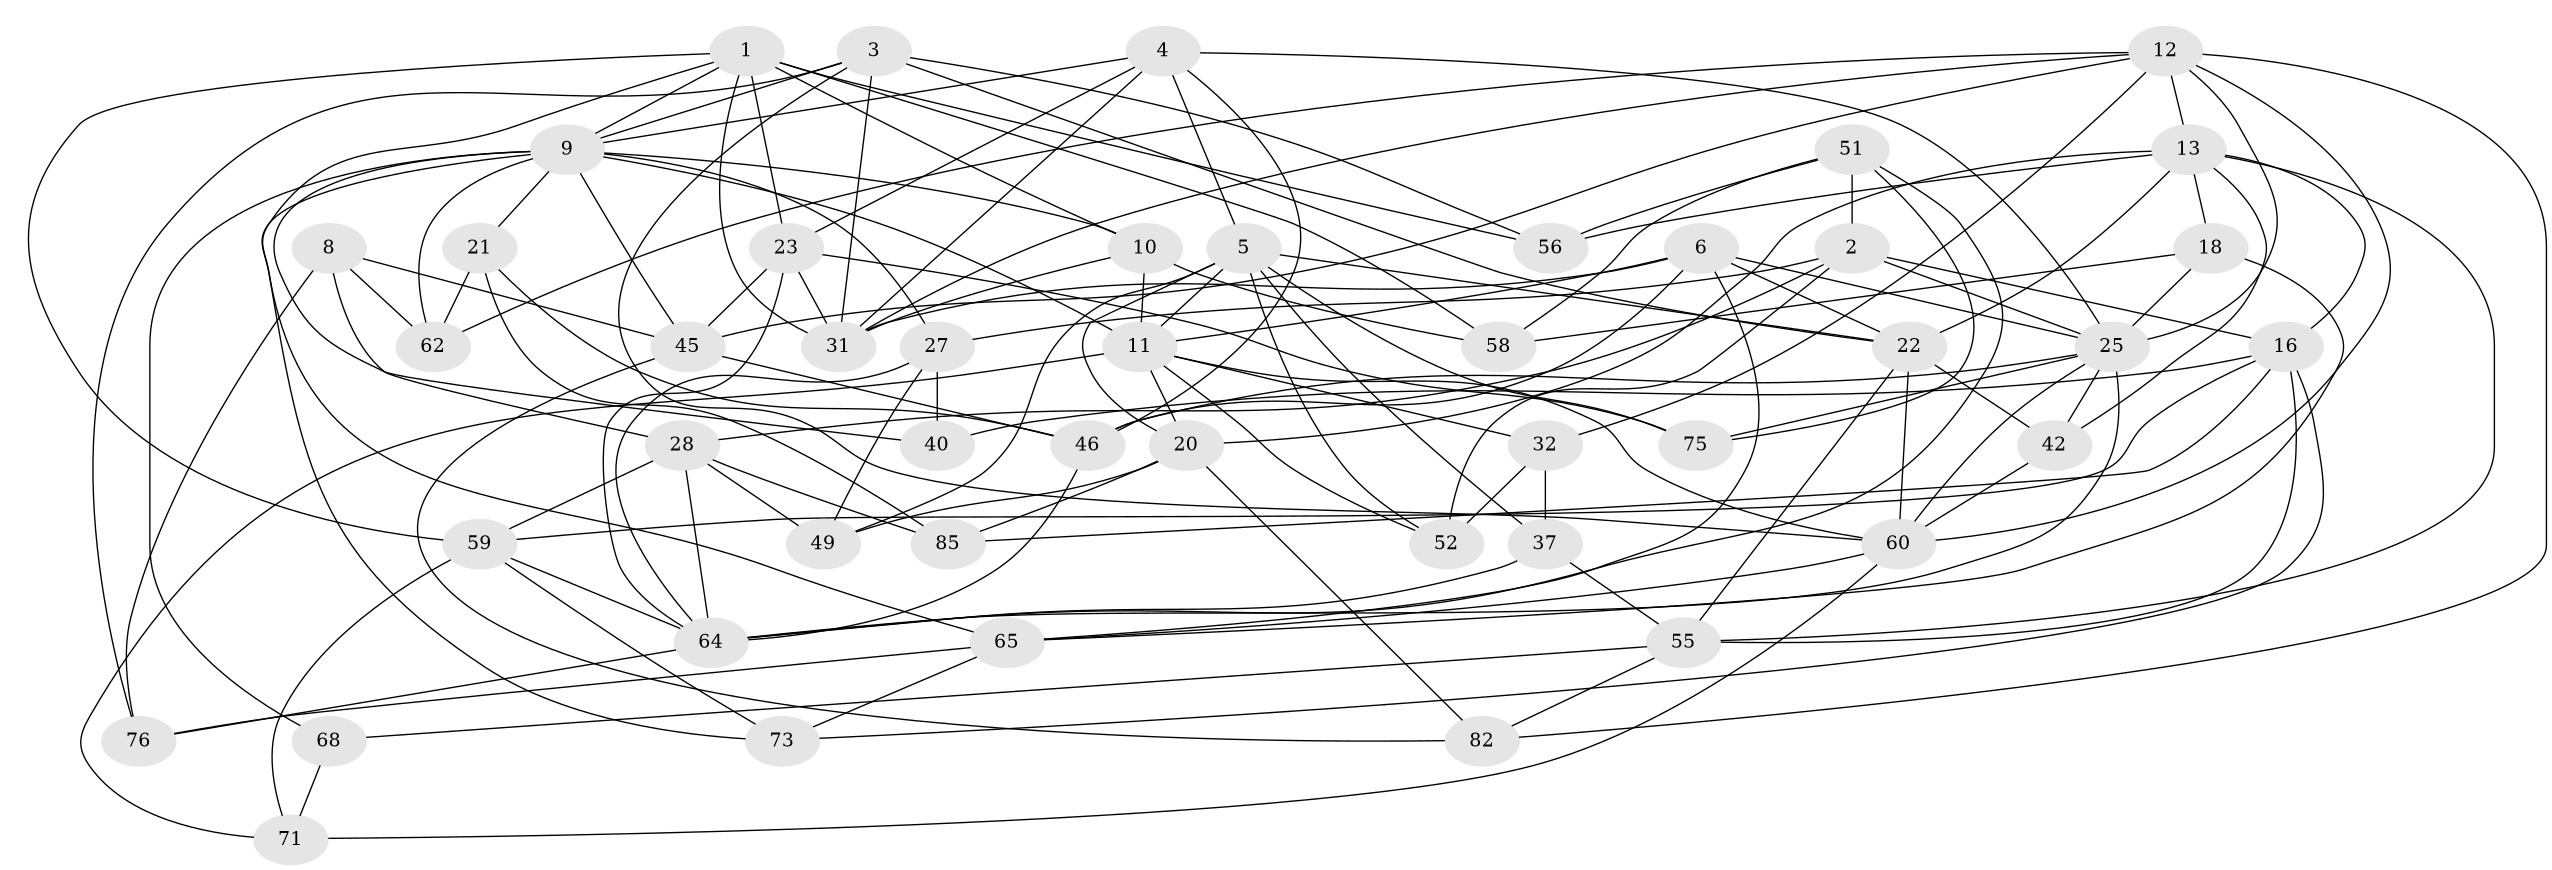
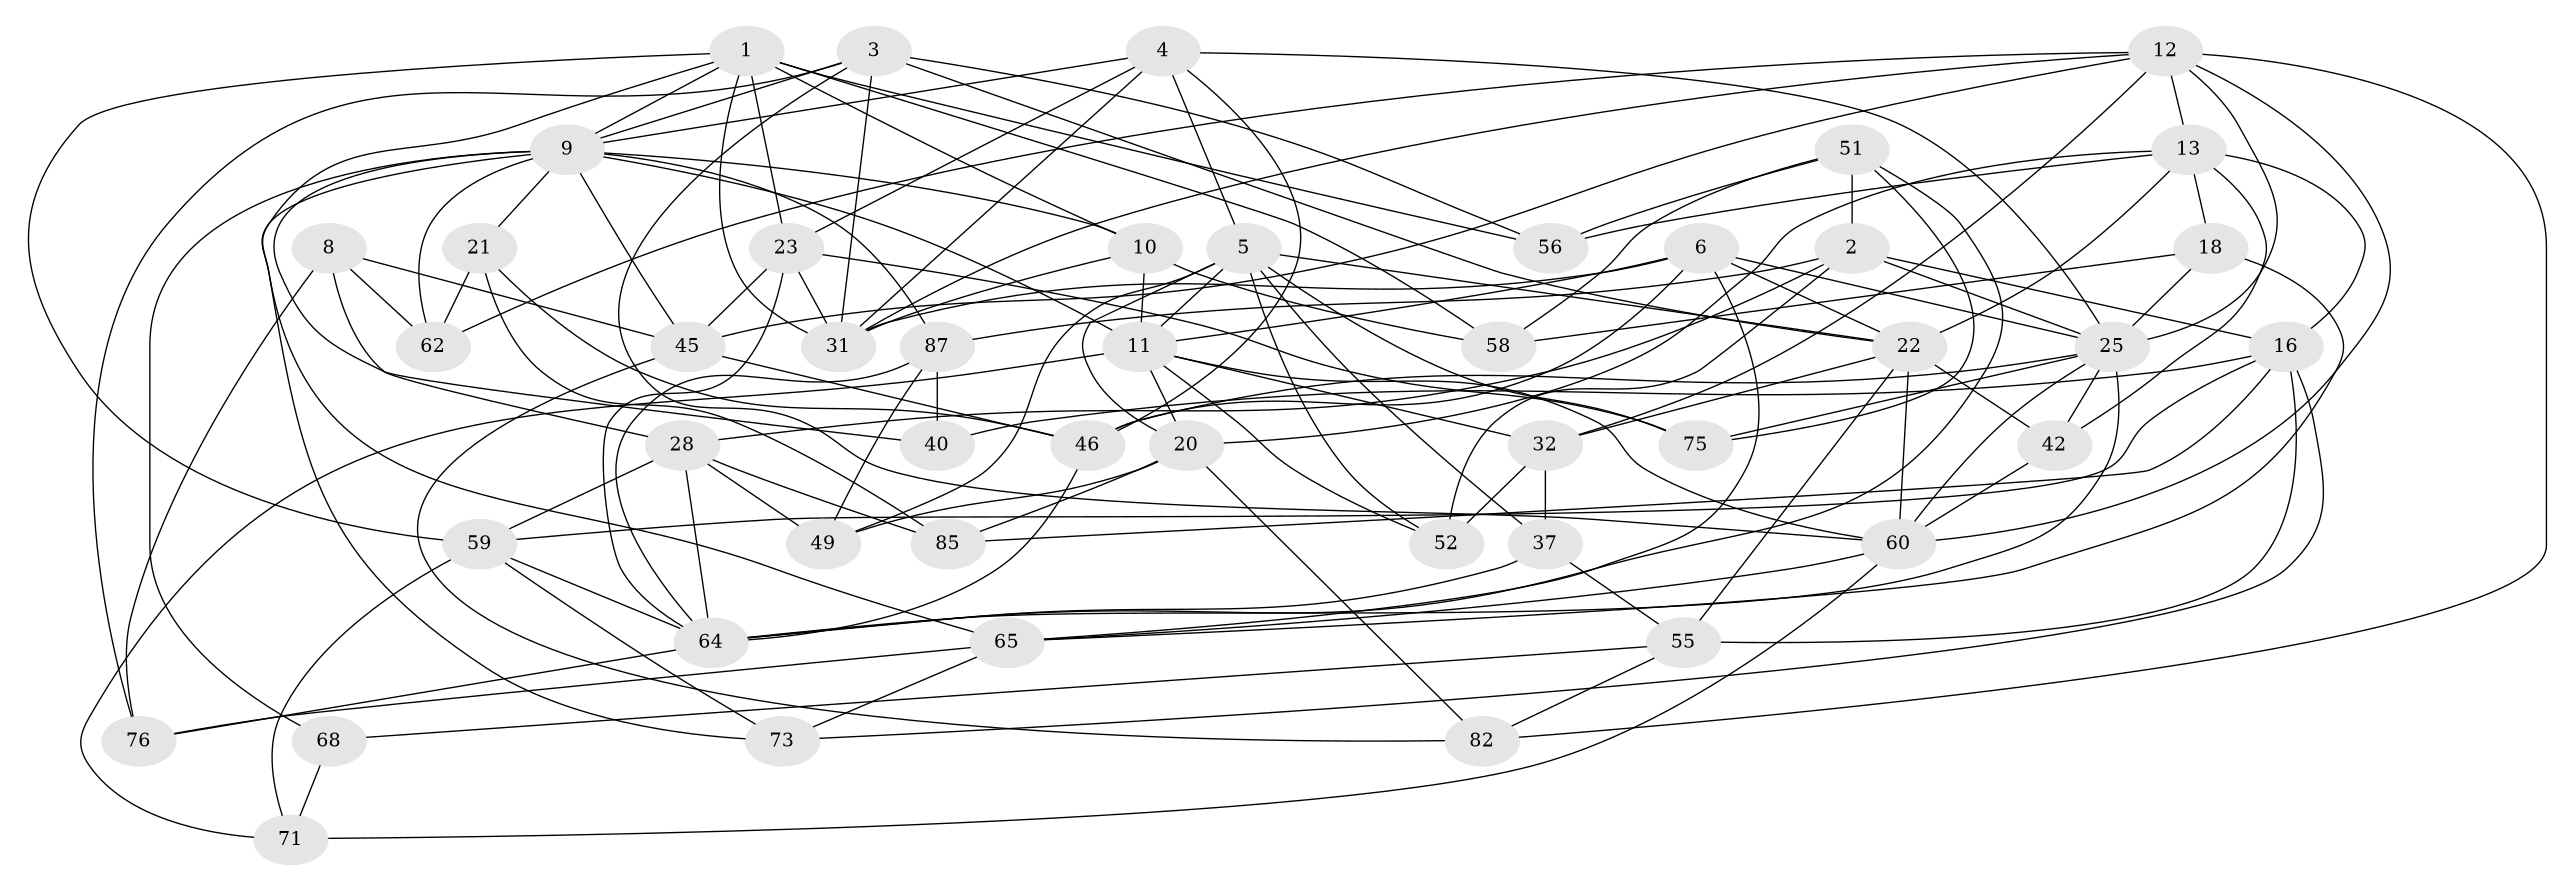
(937, 347) -> (937, 347)
none -> (1698, 404)
(2356, 557) -> none
